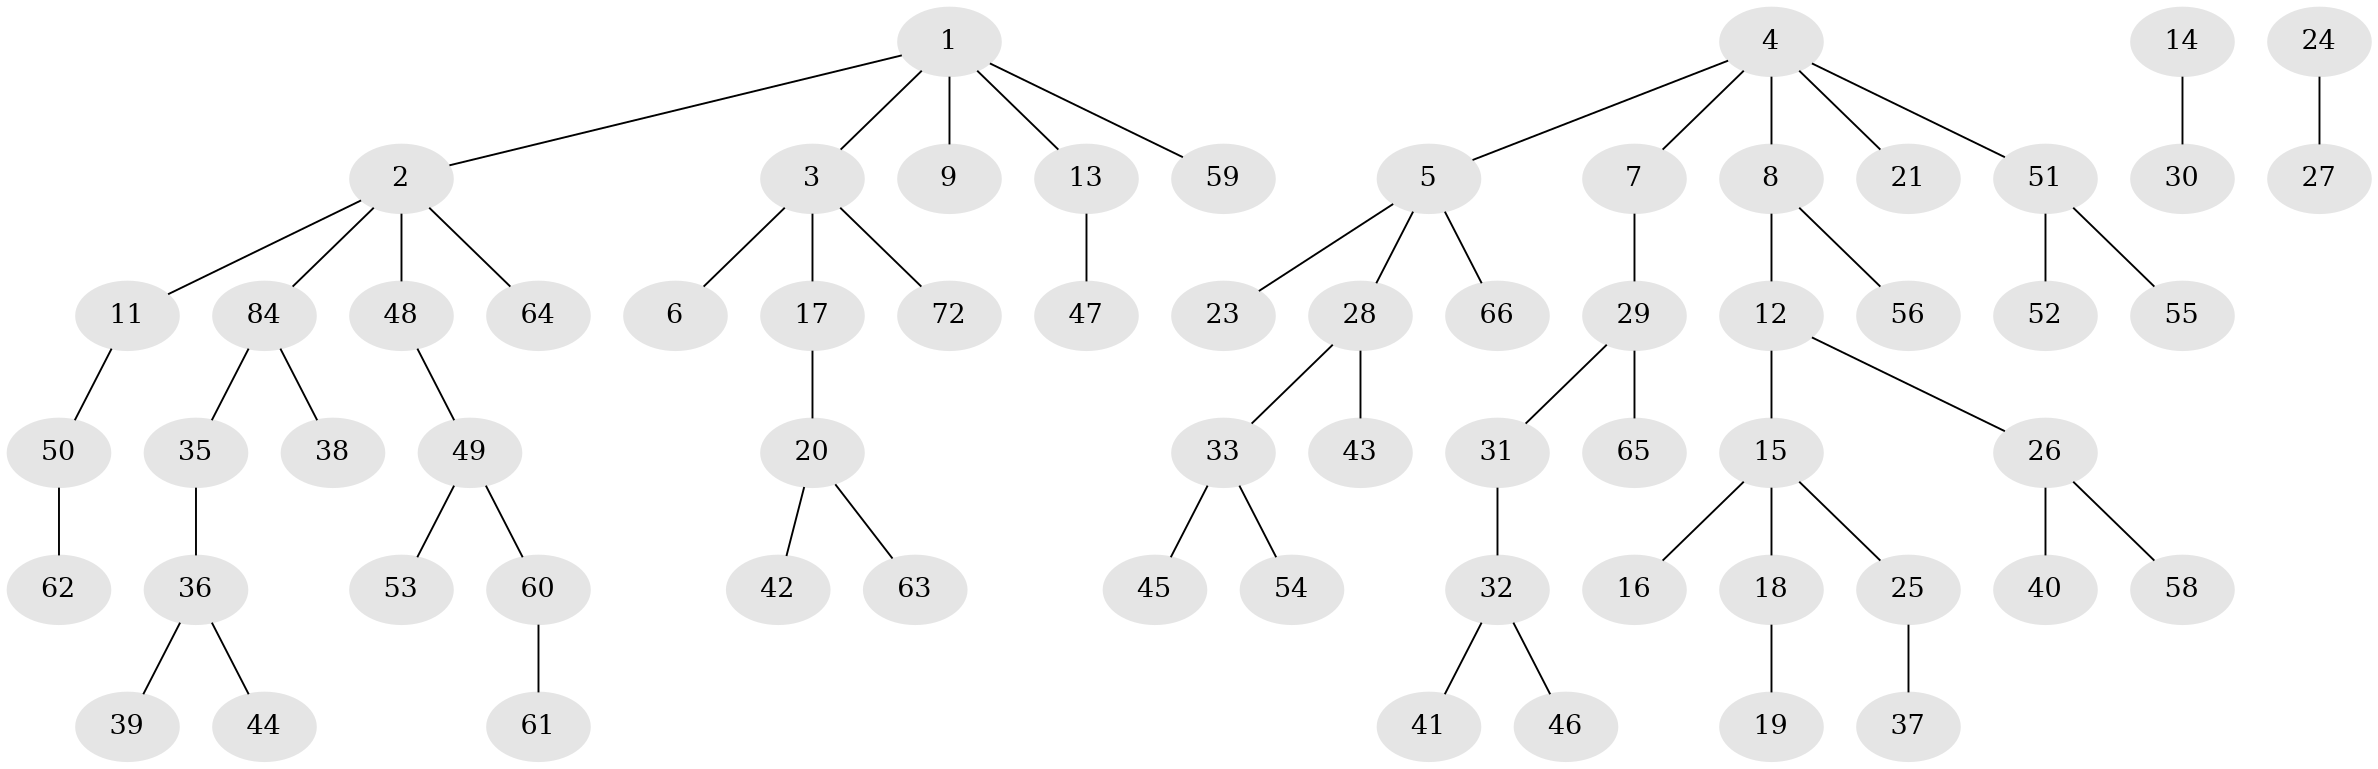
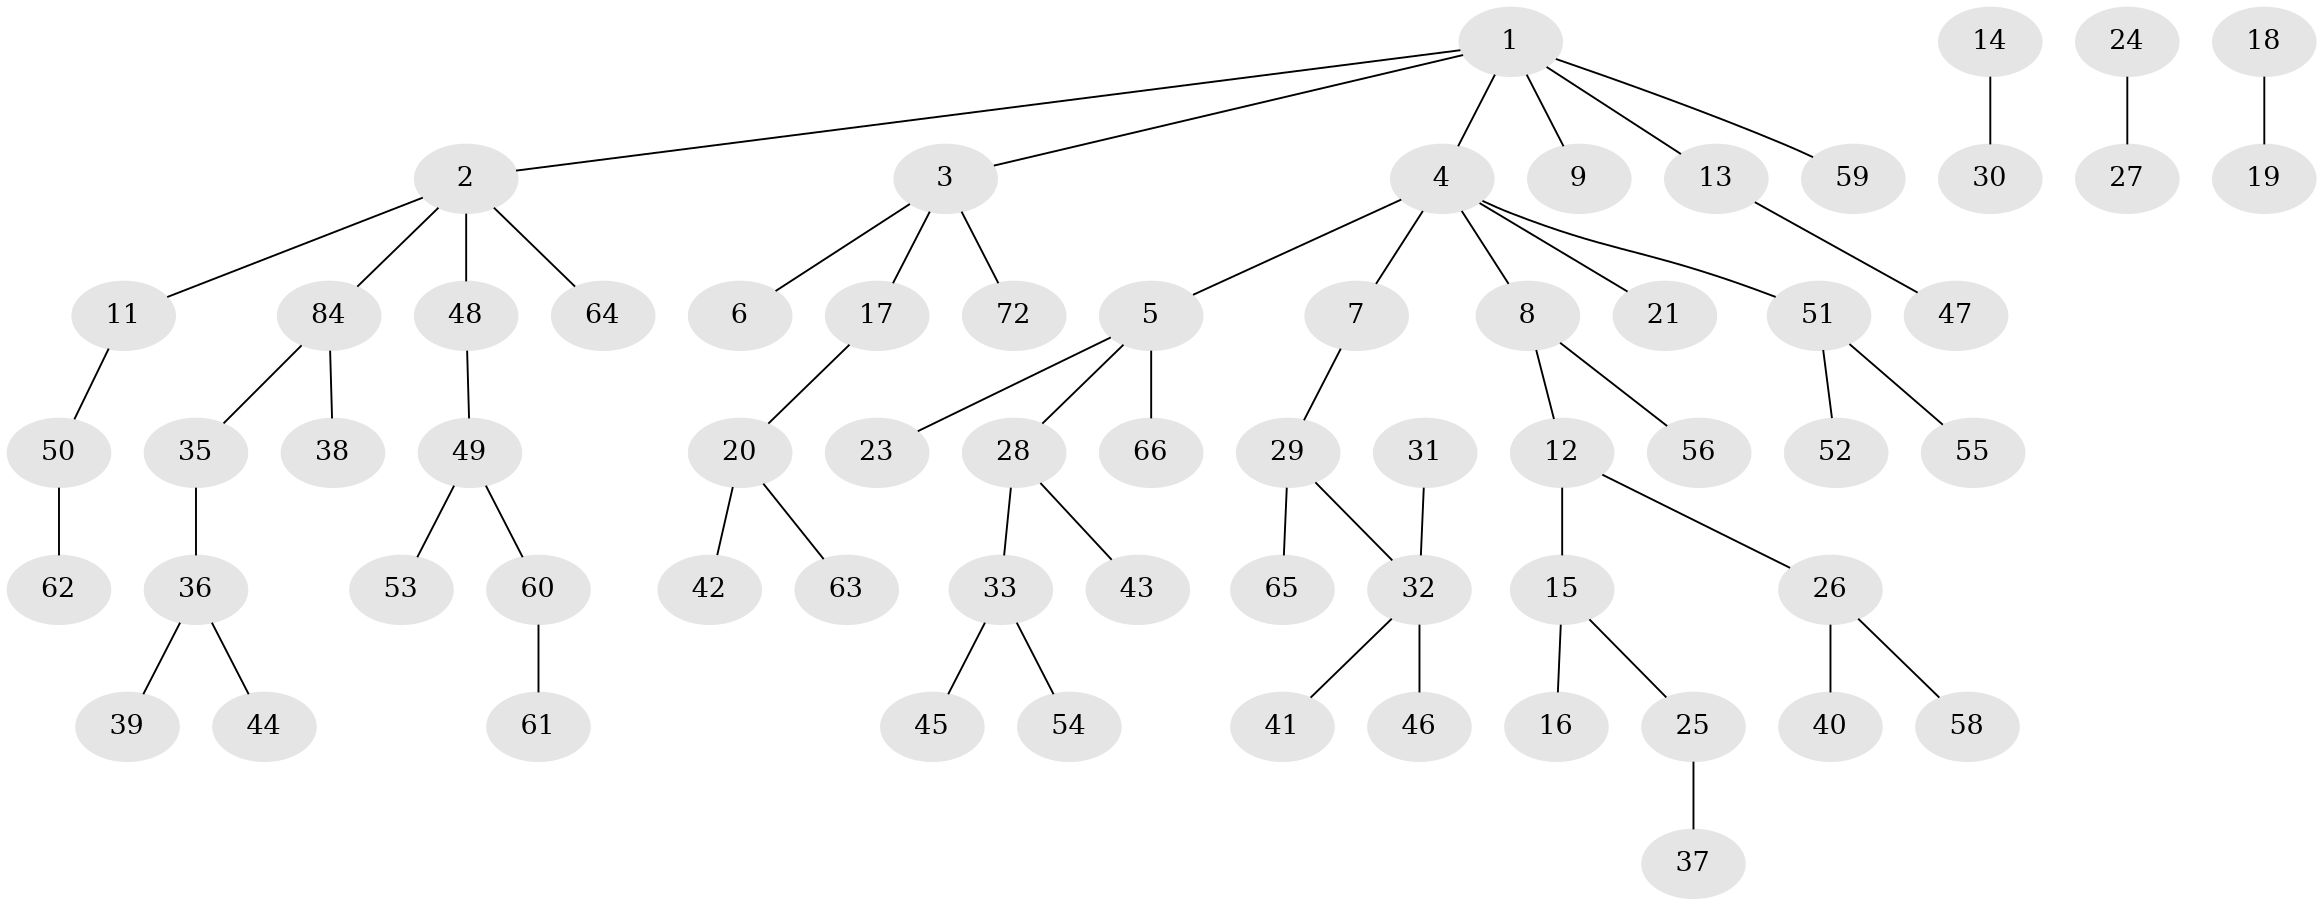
none -> (1477, 110)
(1566, 384) -> (1354, 521)
(1771, 522) -> none
